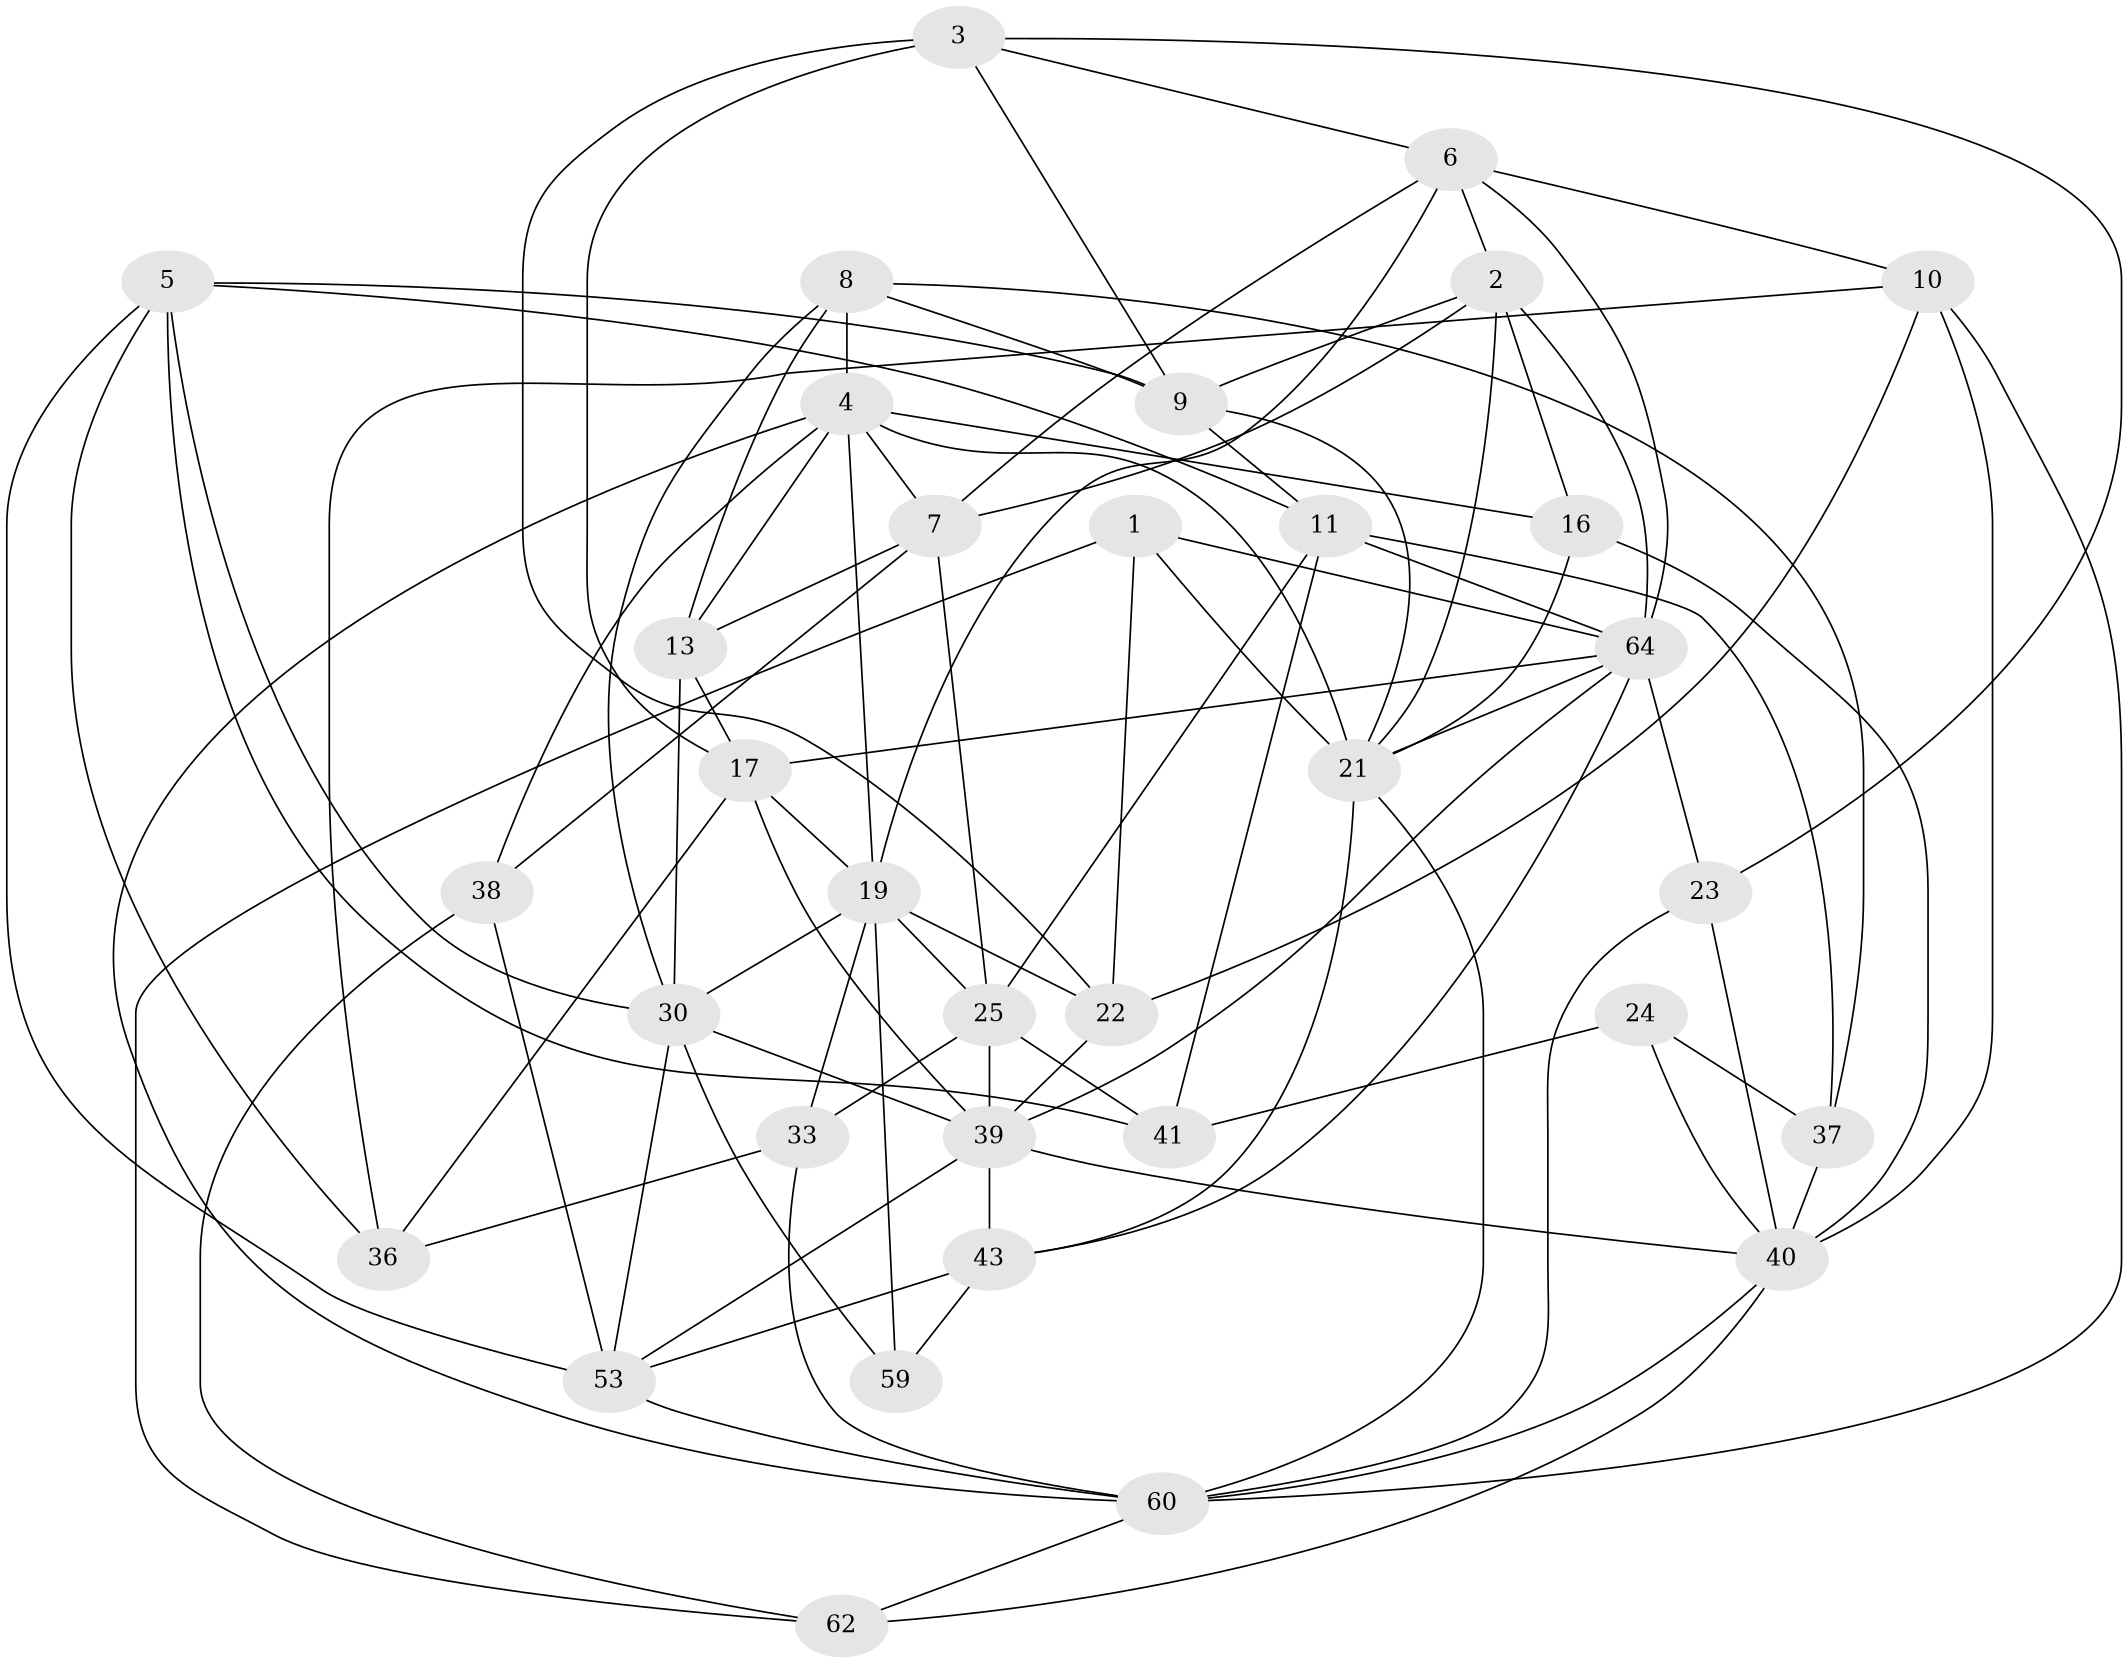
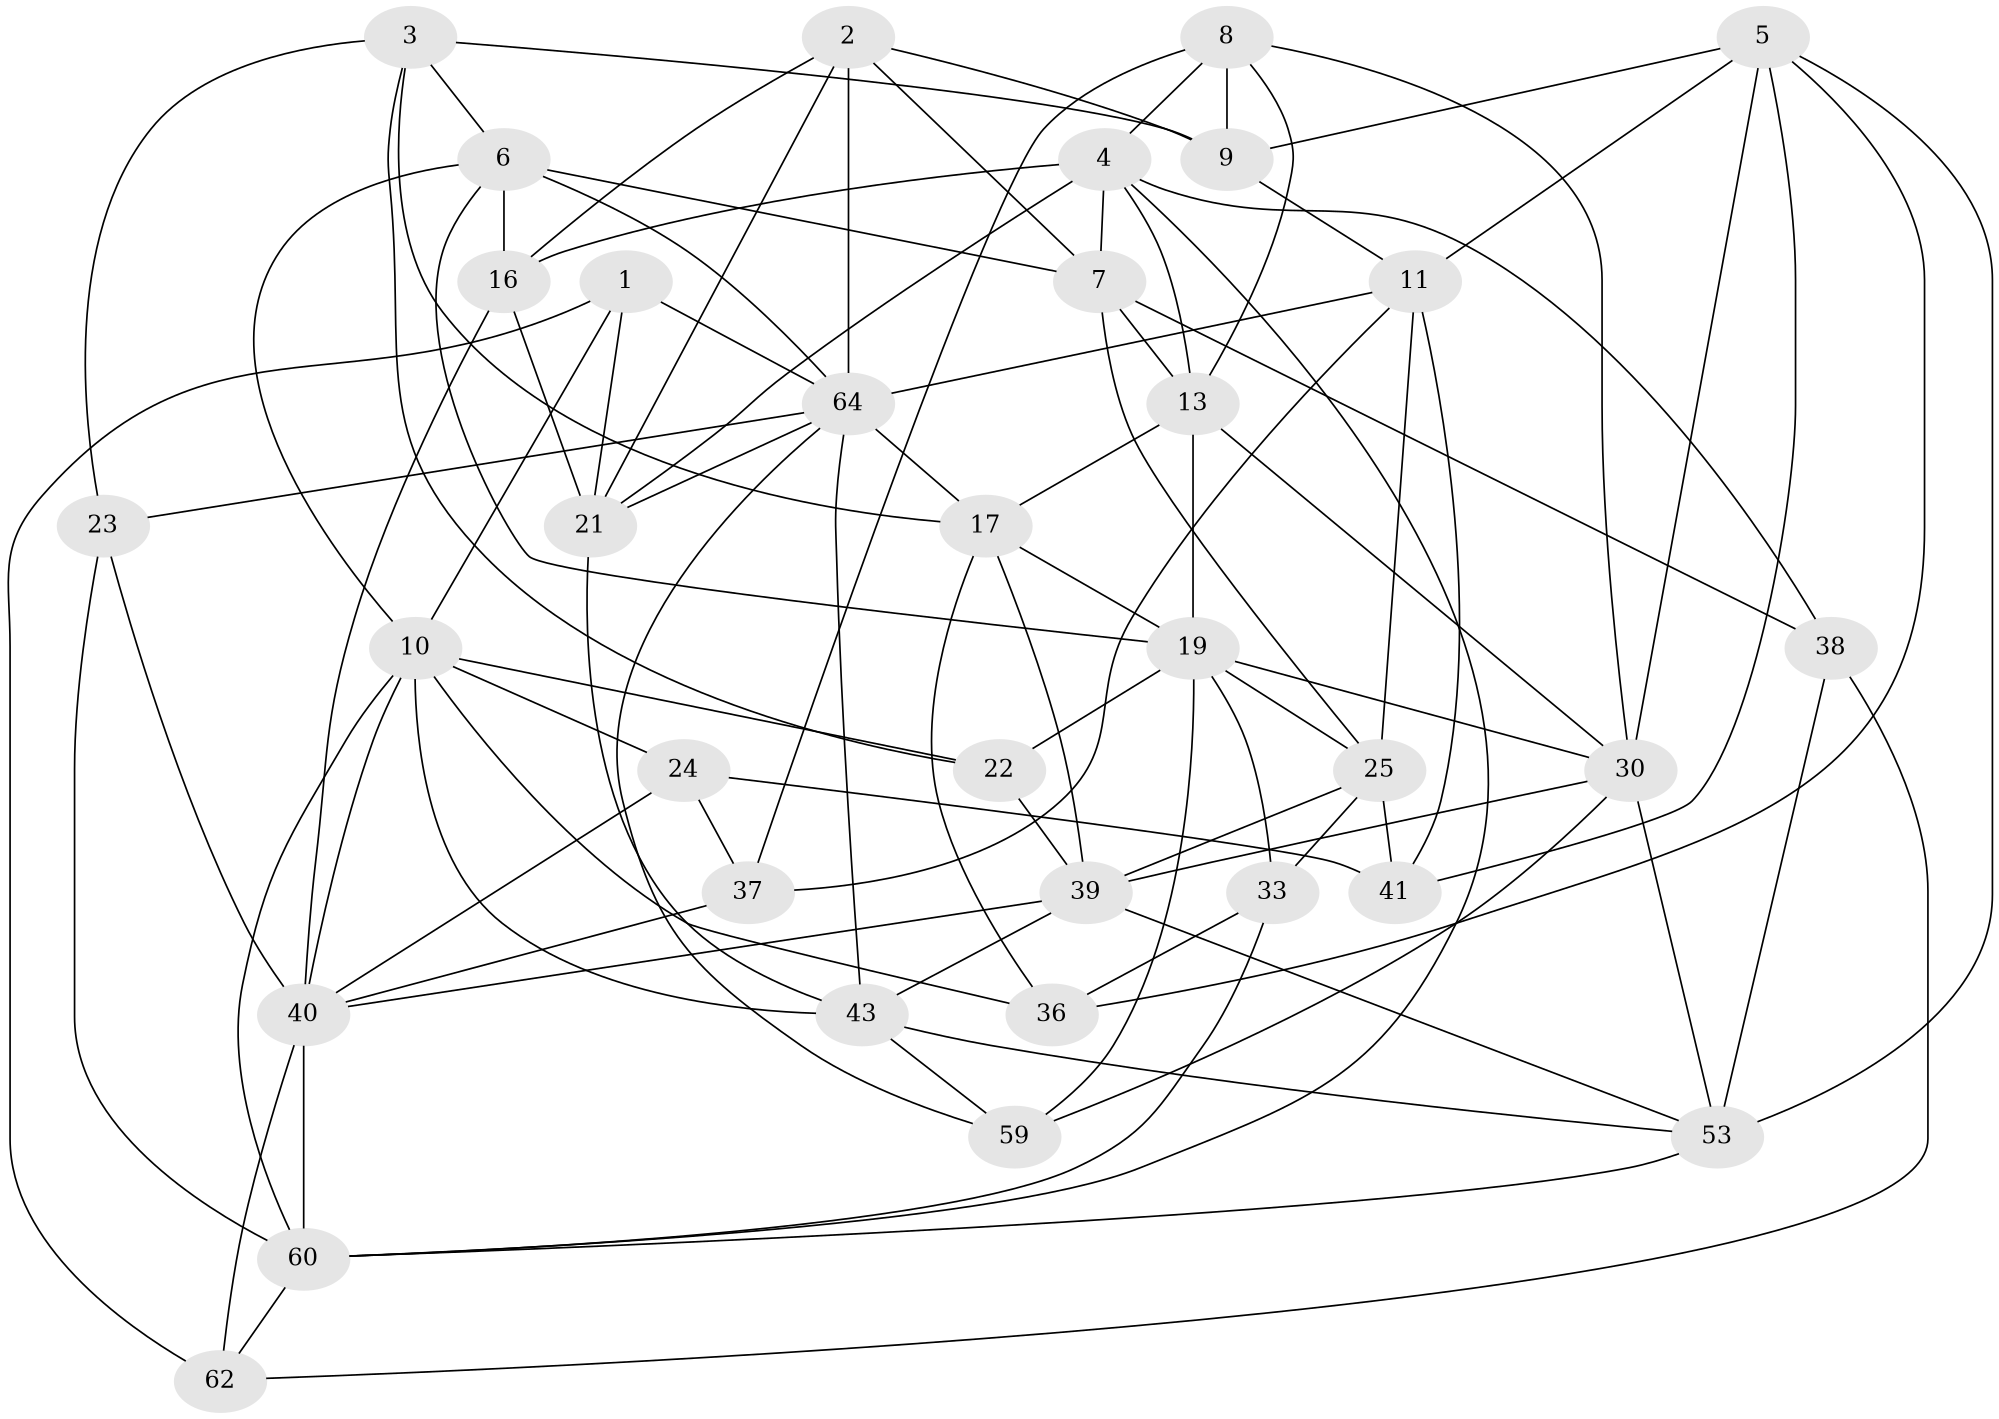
(1474, 220) -> (504, 221)
(1402, 527) -> none
(860, 648) -> (1193, 508)
none -> (550, 710)
(1124, 770) -> (516, 473)
(1361, 891) -> (621, 784)
none -> (529, 941)
(1483, 1207) -> none
